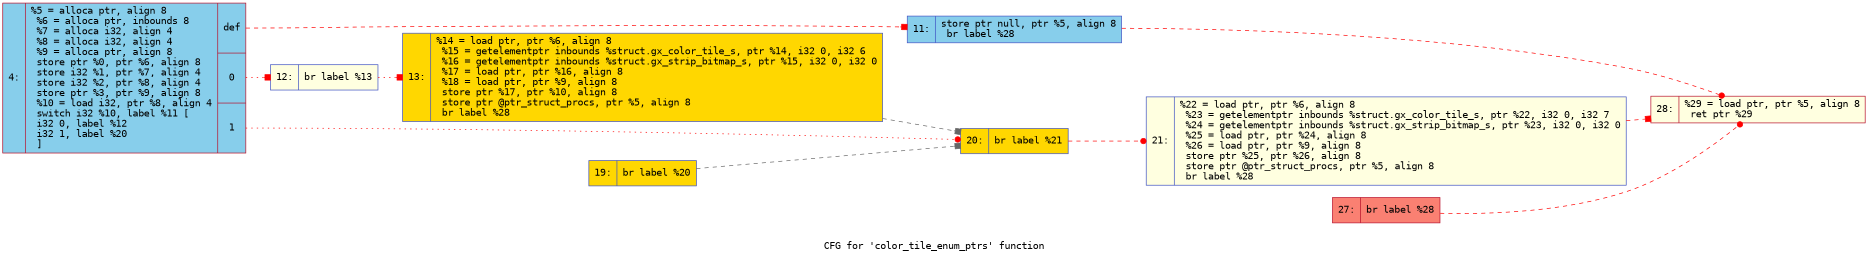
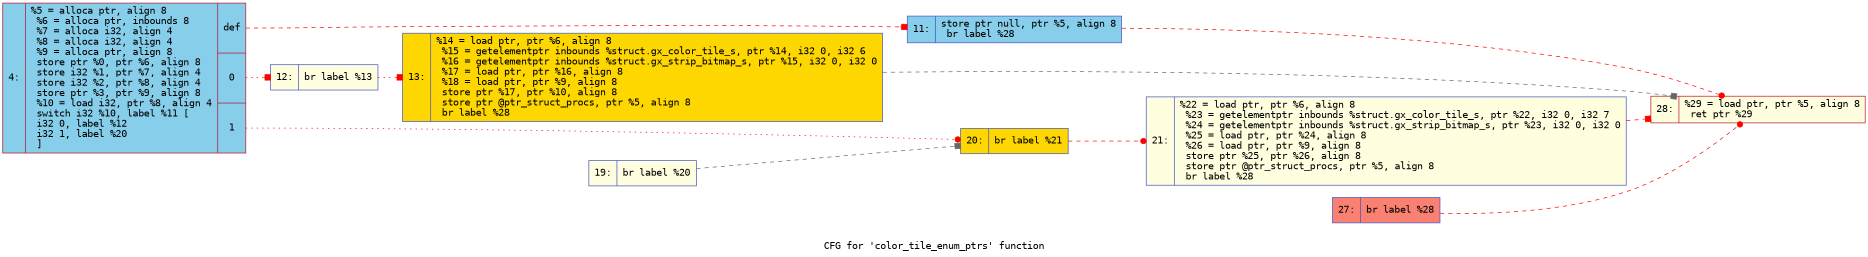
(918, 125) -> (1277, 75)
(643, 173) -> (643, 173)
(1386, 210) -> (1386, 210)
